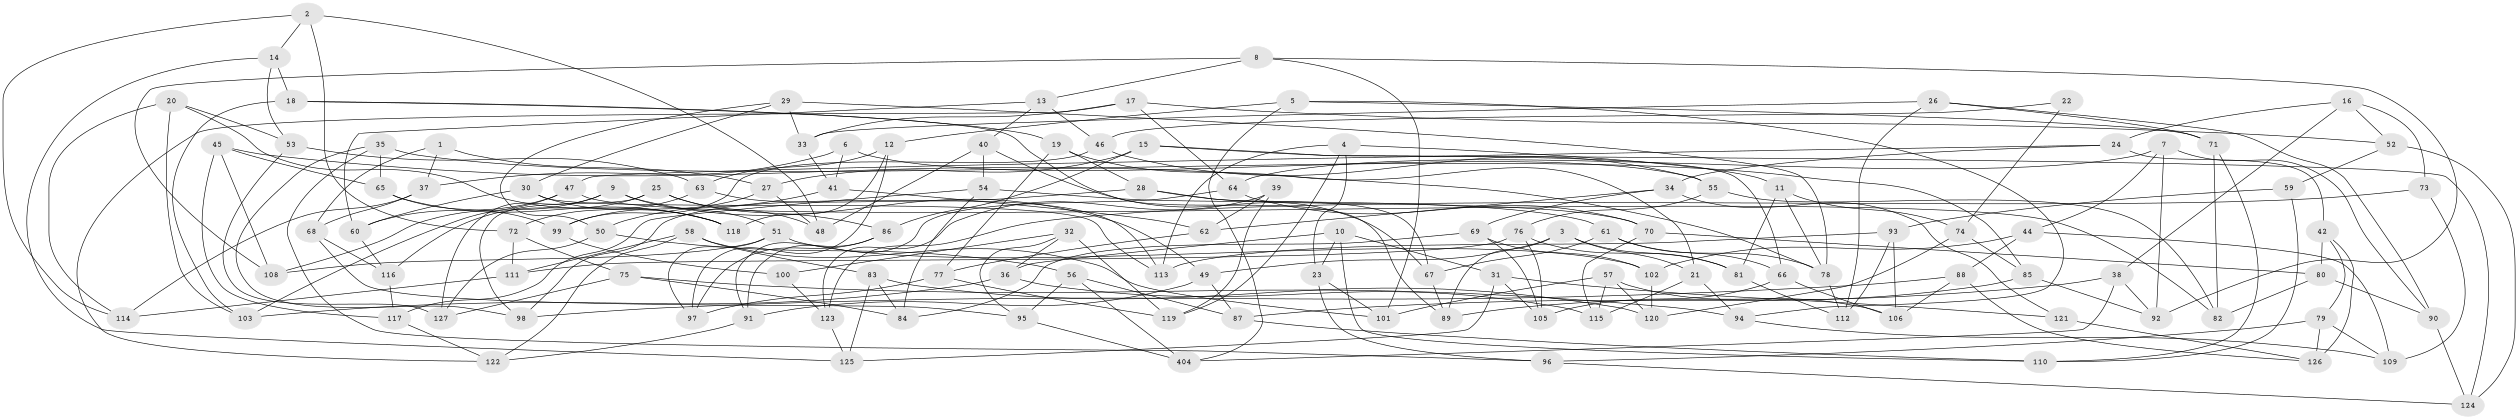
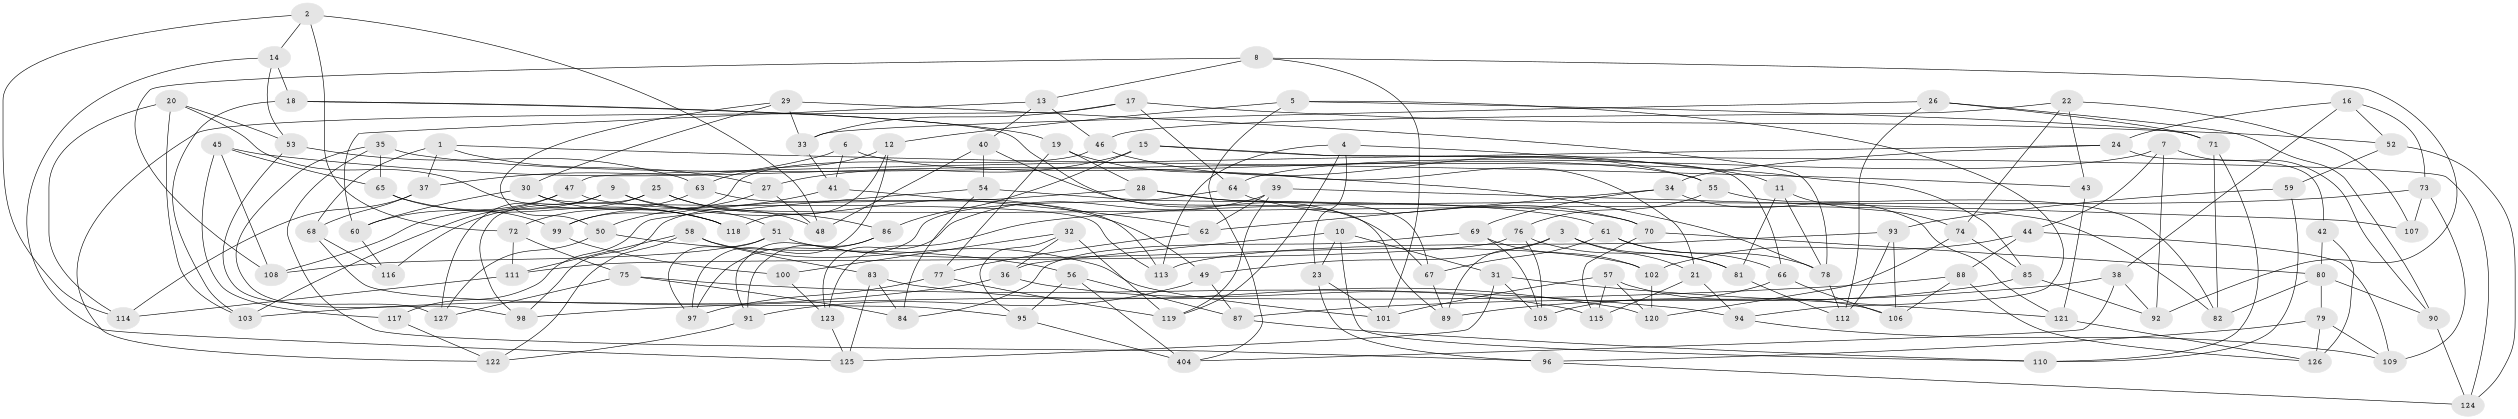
none -> (2086, 188)
none -> (2412, 231)
(2345, 275) -> (2321, 297)
(391, 297) -> none
